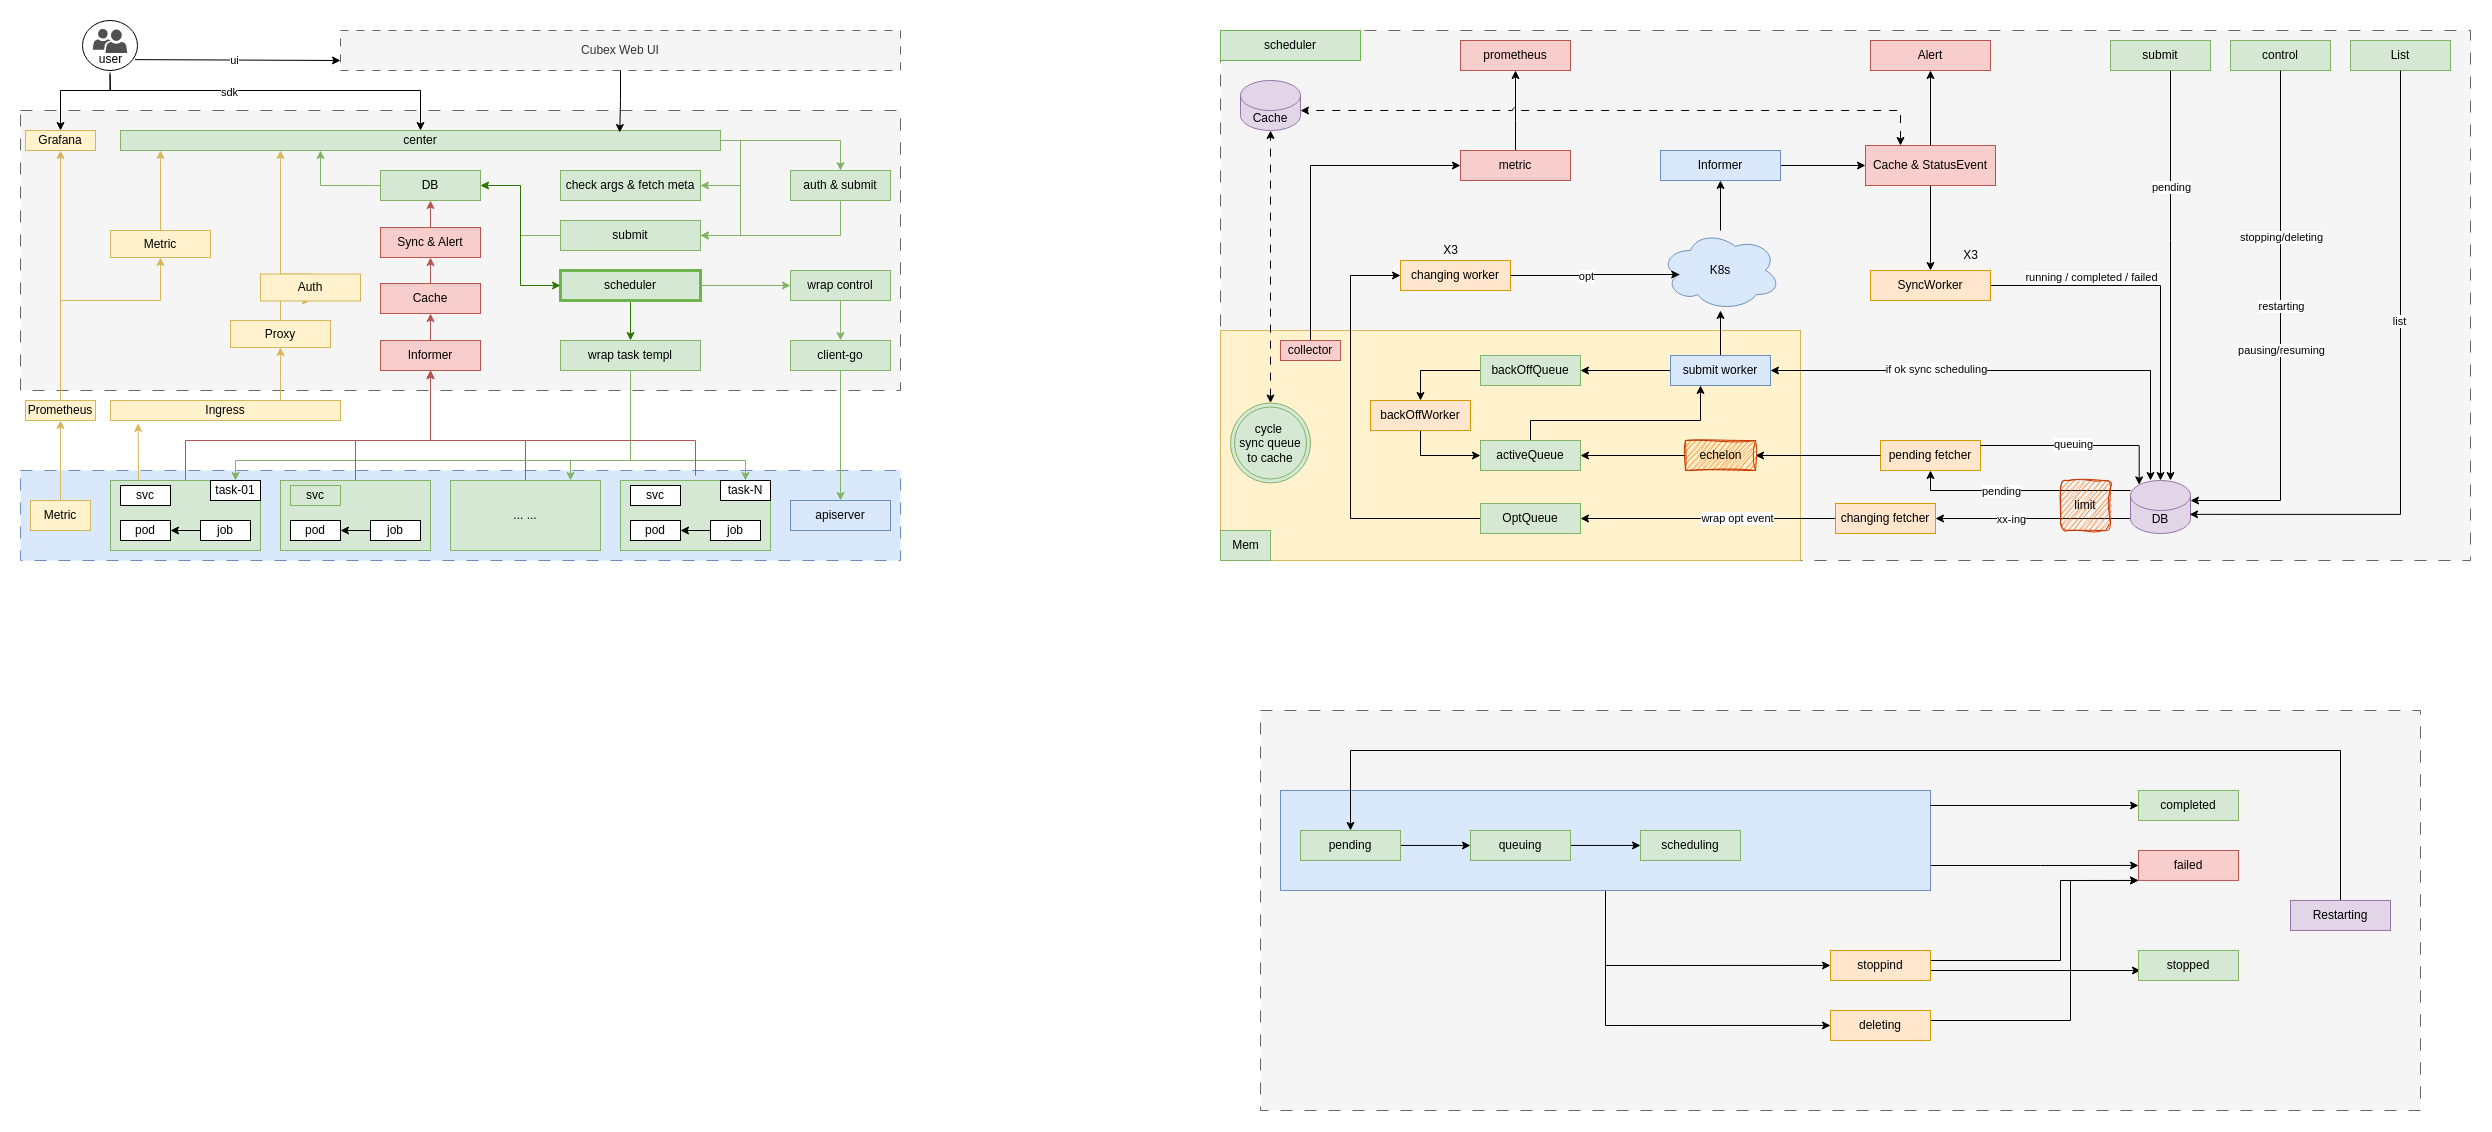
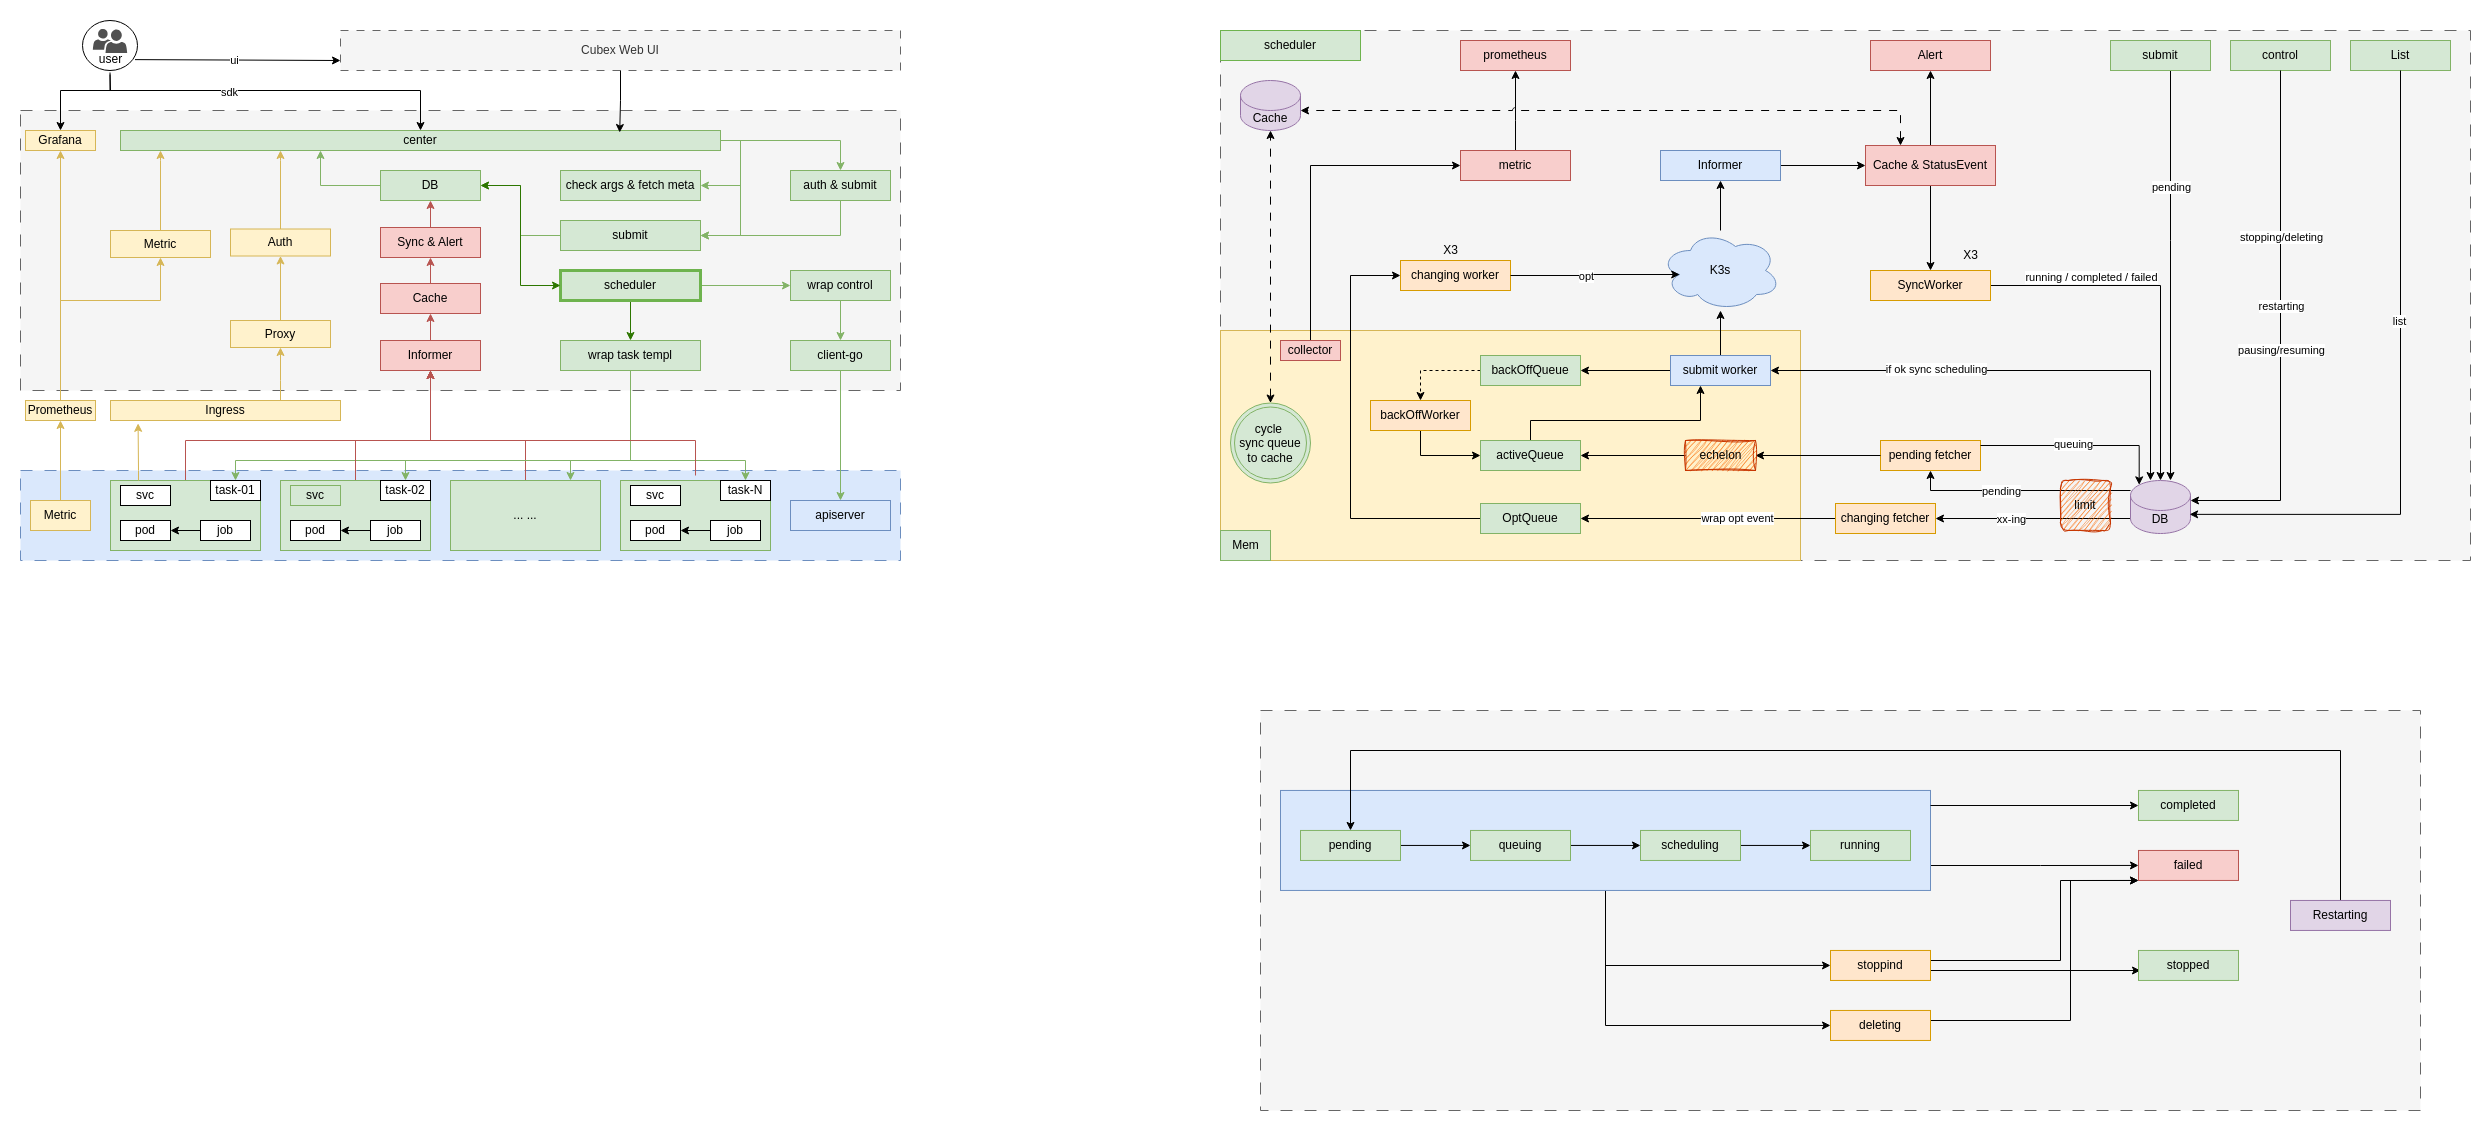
(1721, 271) -> (1721, 271)
(311, 288) -> (281, 243)
(1439, 371) -> (1439, 371)
none -> (406, 468)
none -> (406, 491)
none -> (1772, 845)
none -> (1861, 845)
